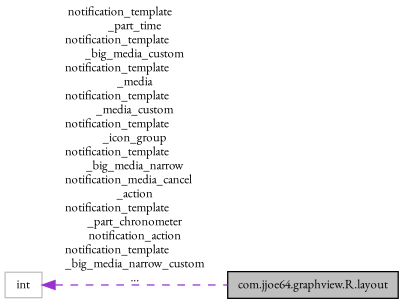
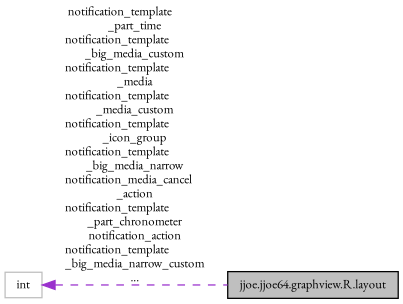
(313, 285) -> (313, 285)
